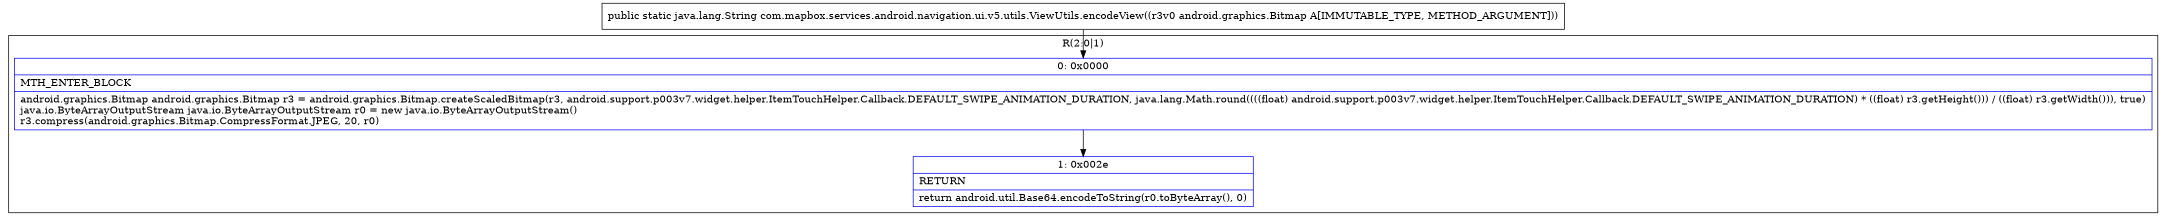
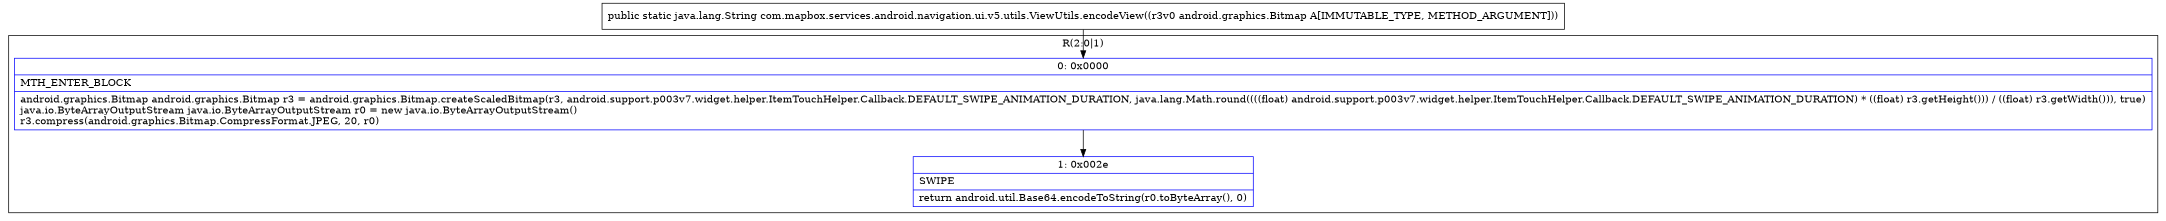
(943, 181) -> (937, 181)
